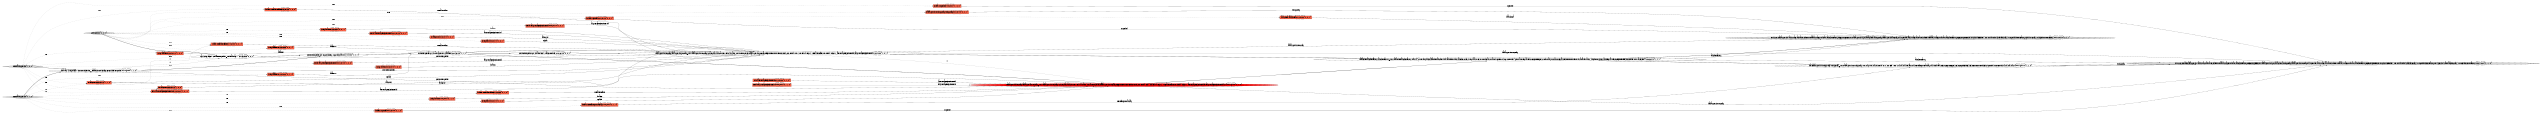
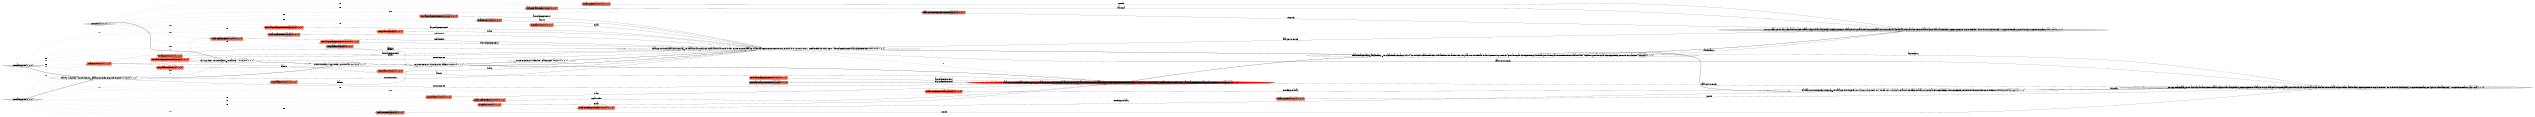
none -> (944, 92)
